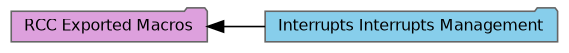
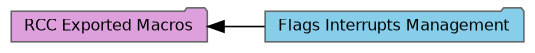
(411, 27) -> (395, 27)
